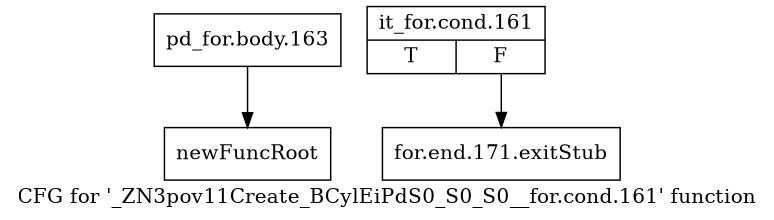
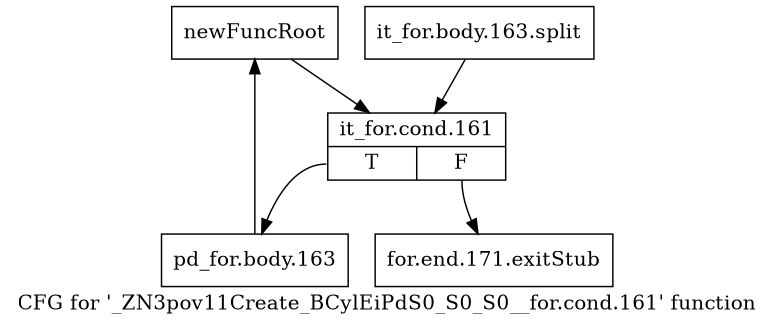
none -> (479, 33)
none -> (324, 82)
none -> (289, 183)
